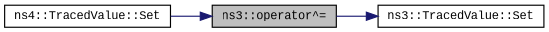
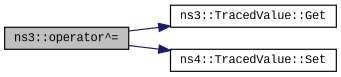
(185, 16) -> (144, 47)
(461, 16) -> (253, 16)
